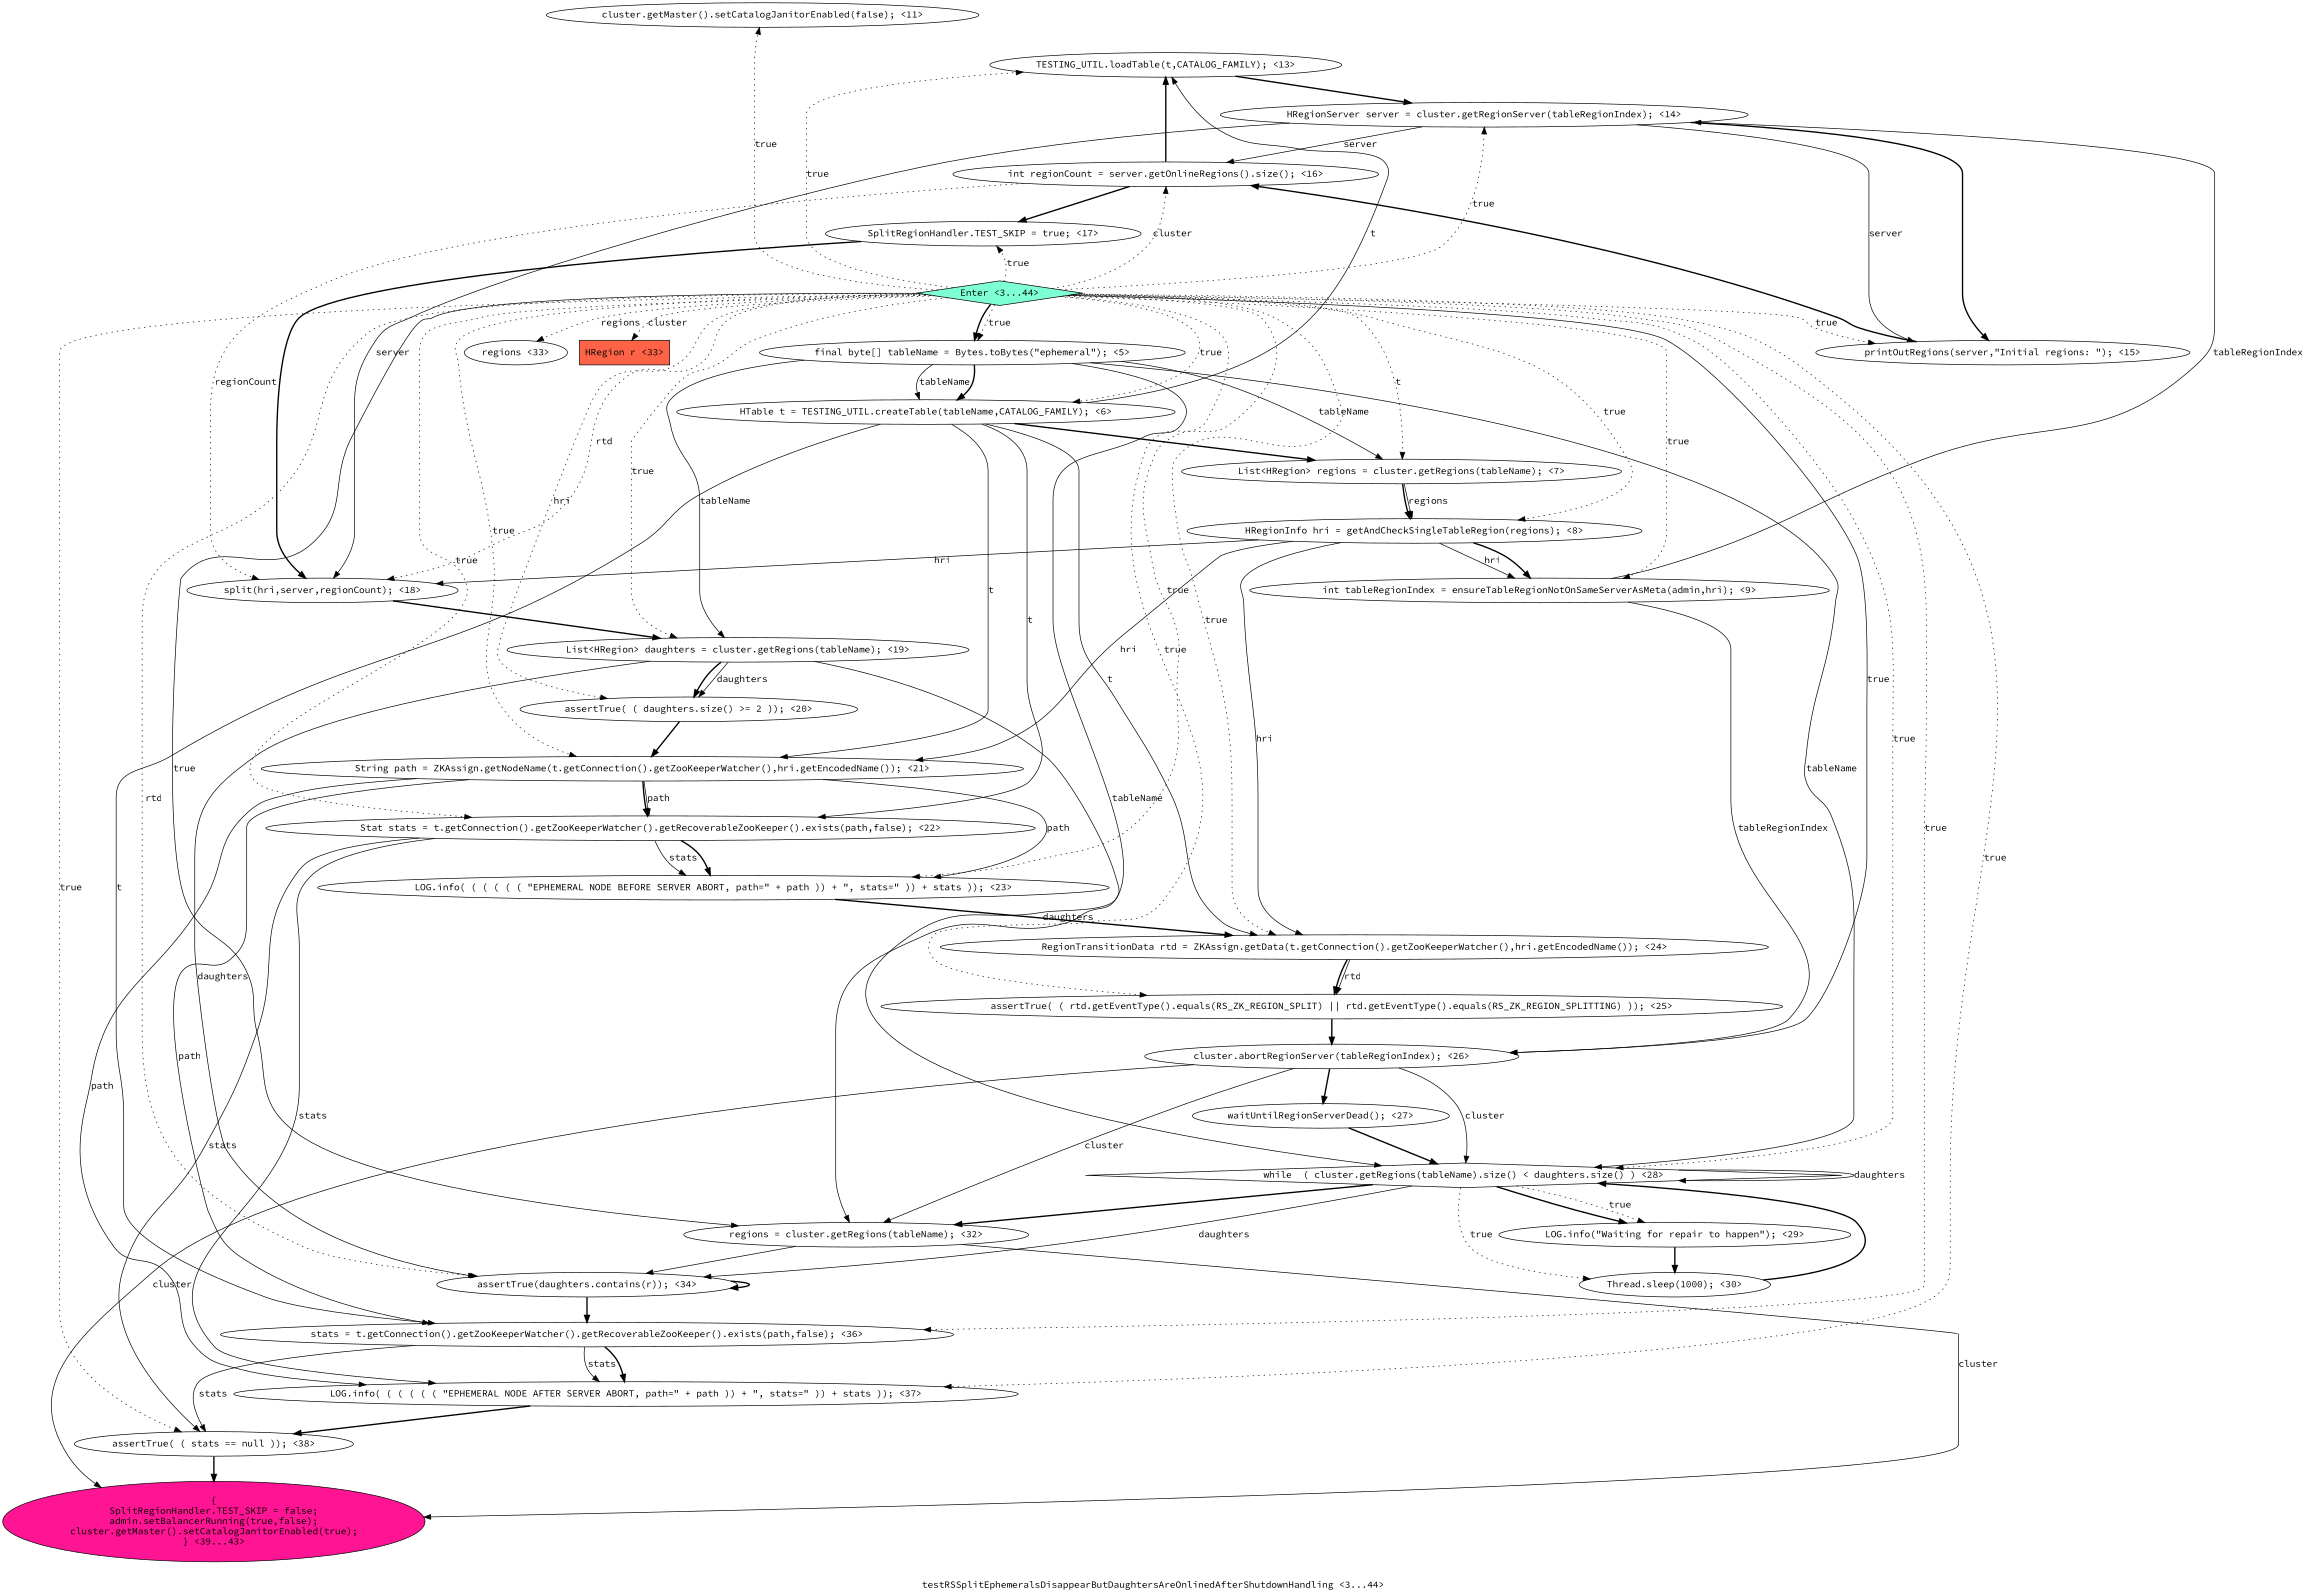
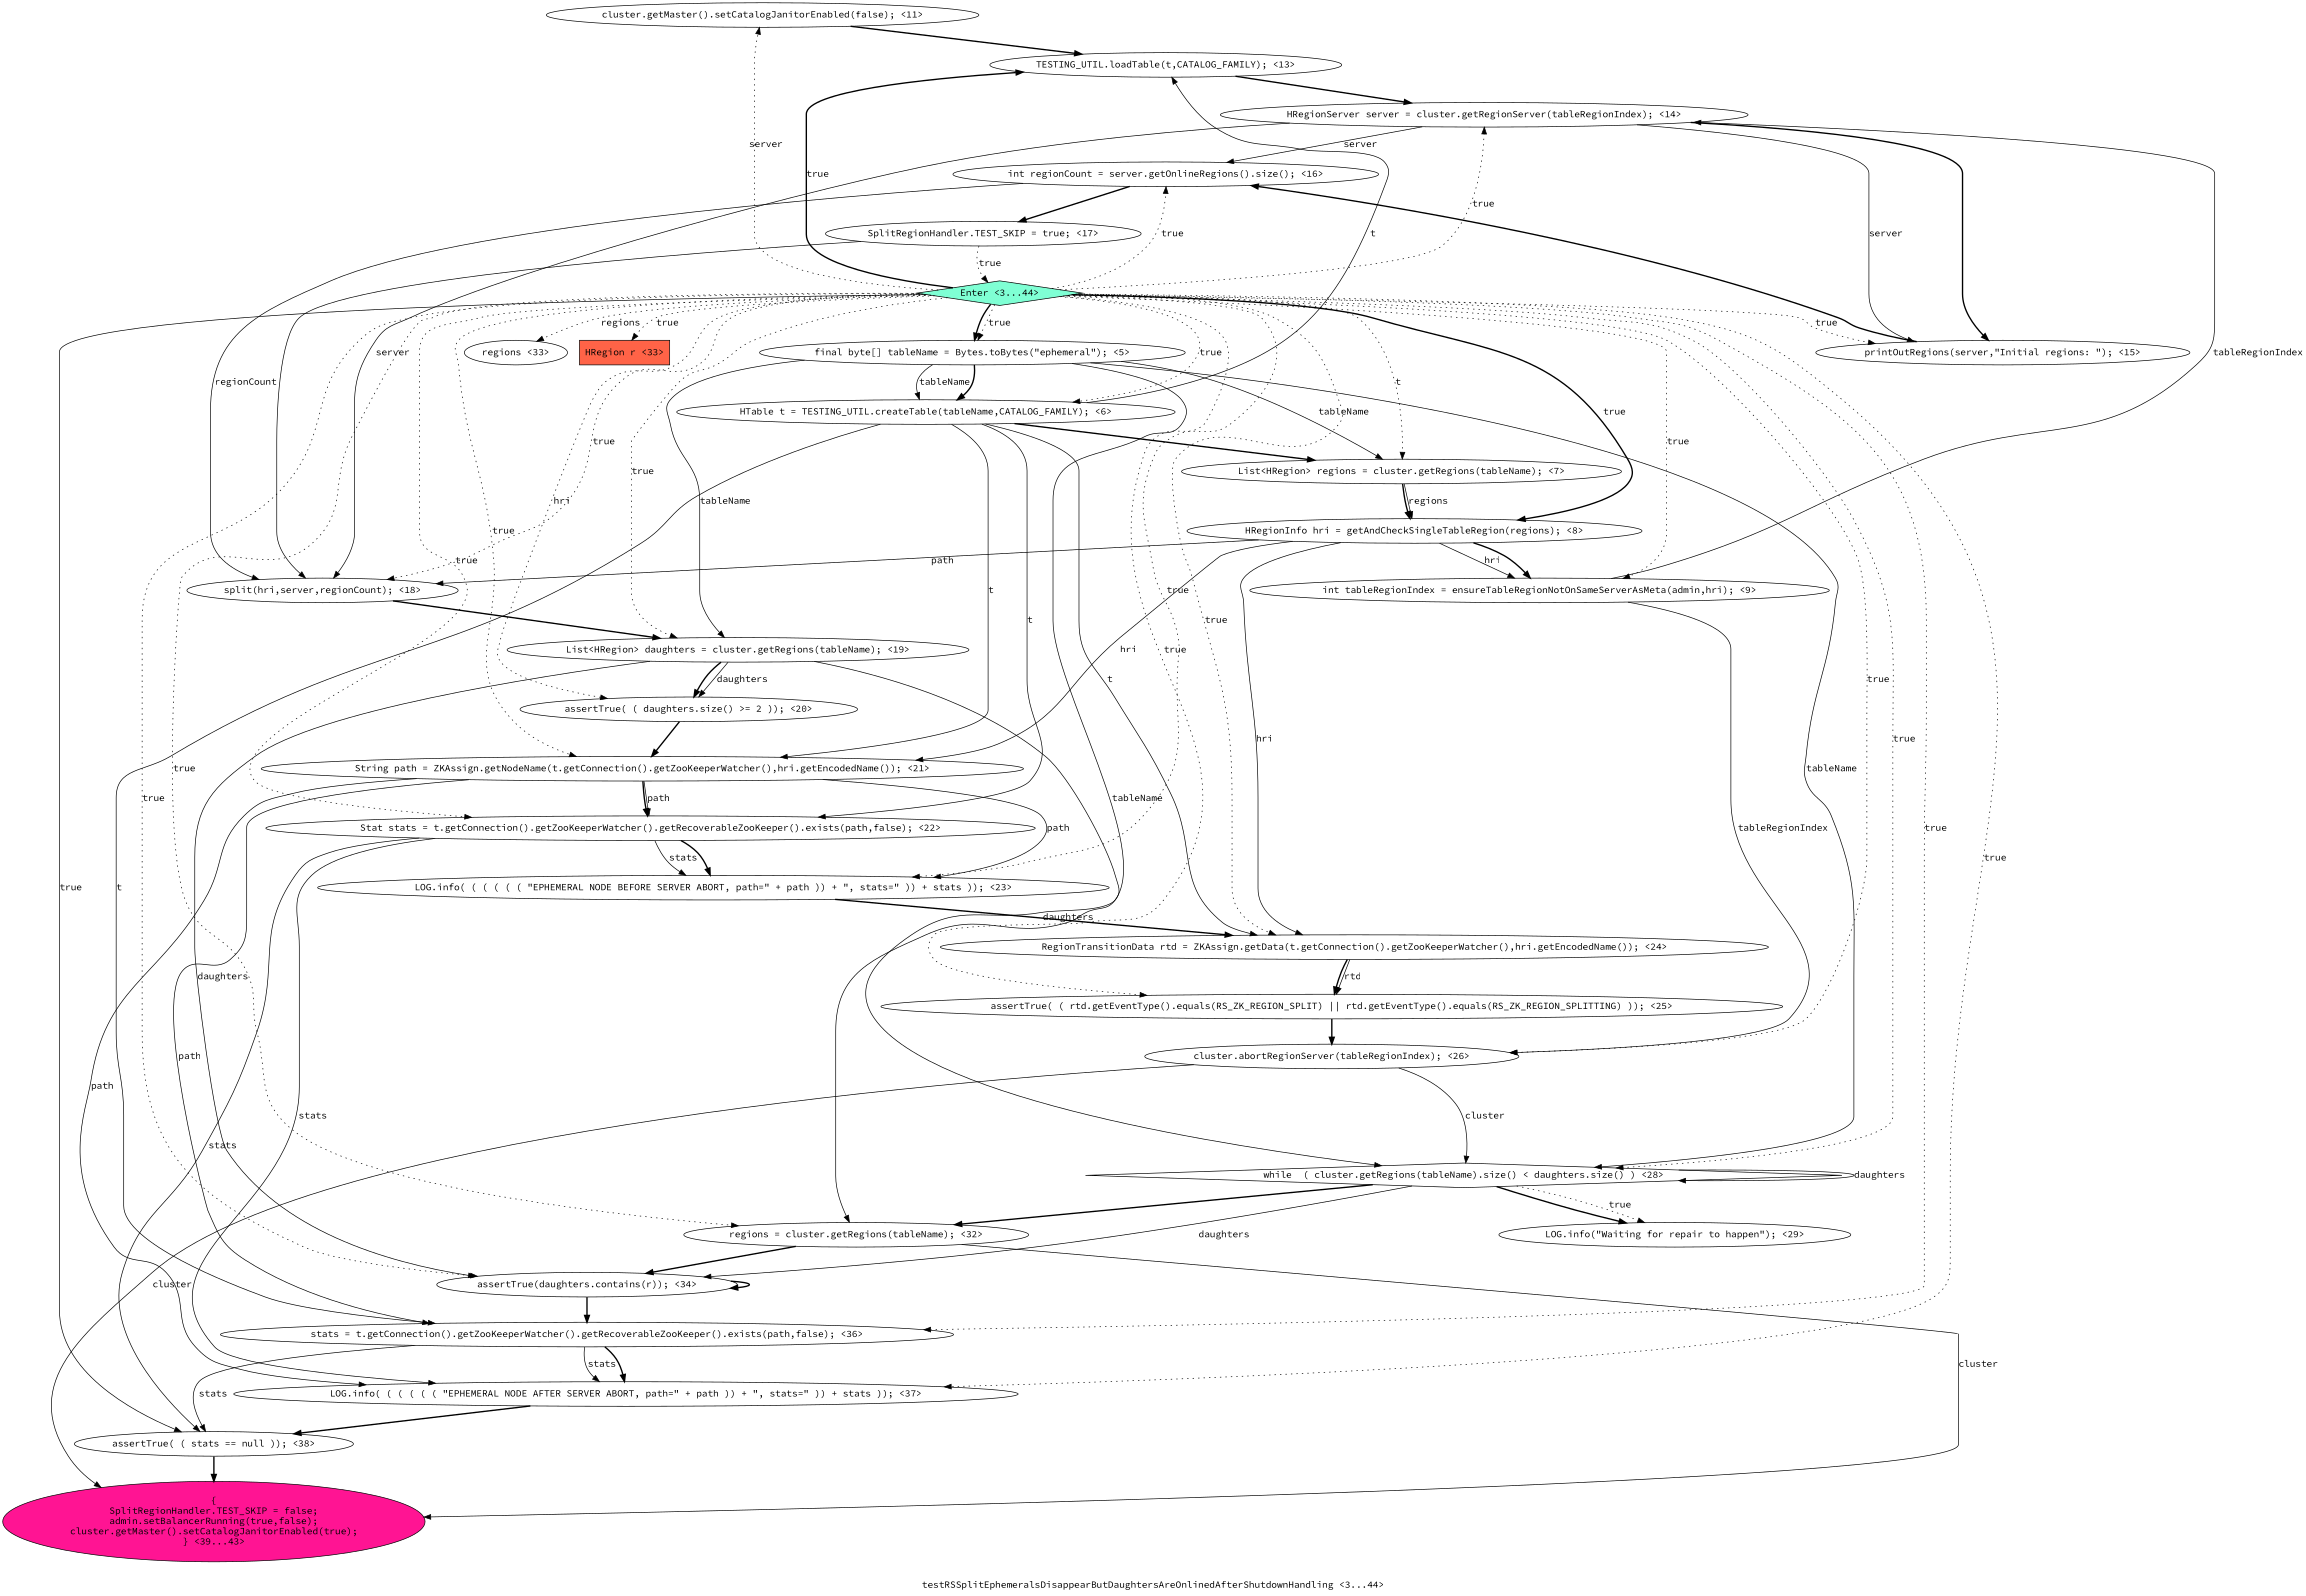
(1166, 123) -> (963, 40)
(766, 145) -> (766, 145)
(806, 147) -> (806, 147)
(1173, 234) -> (1173, 234)
(487, 241) -> (487, 241)
(1006, 266) -> (977, 262)
(445, 280) -> (445, 280)
(668, 323) -> (668, 323)
(1439, 335) -> (1439, 335)
(604, 442) -> (604, 442)
(1801, 470) -> (1801, 470)
(59, 482) -> (59, 482)
(943, 561) -> (943, 561)
(176, 652) -> (176, 652)
(154, 798) -> (154, 798)
(1321, 1116) -> none
(1090, 1139) -> none
(724, 1259) -> (724, 1259)
(1675, 1285) -> none
